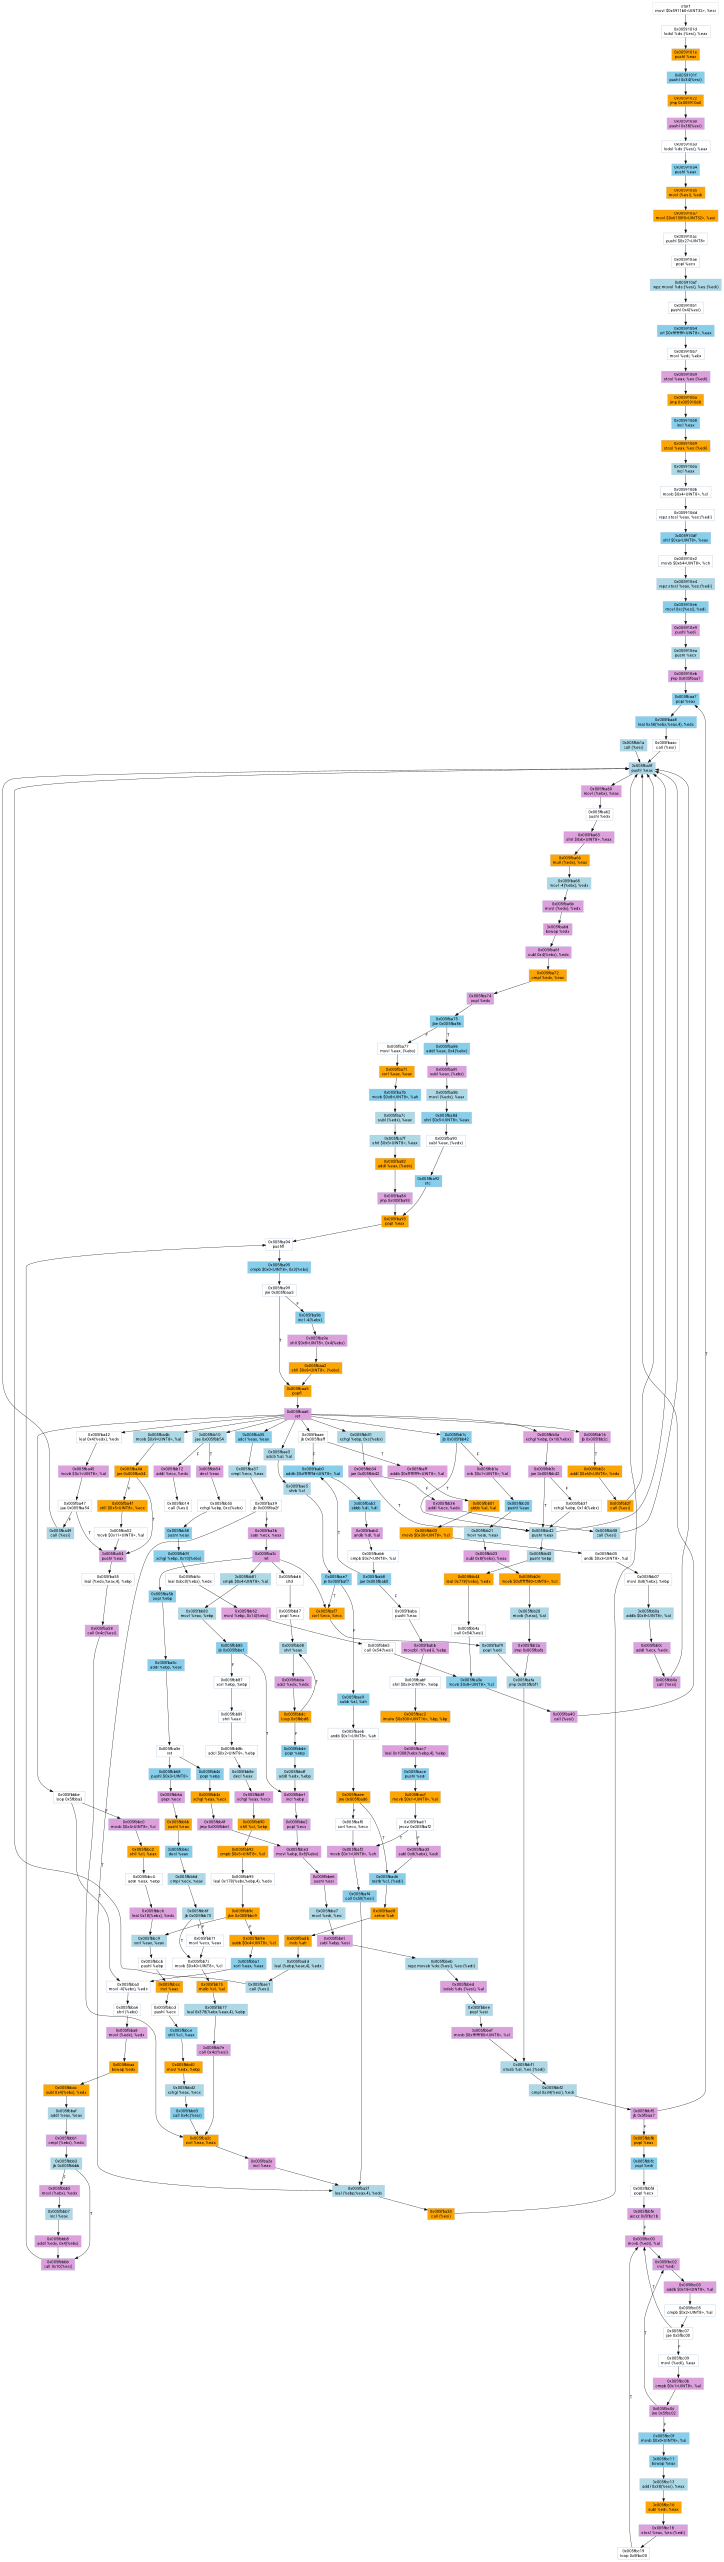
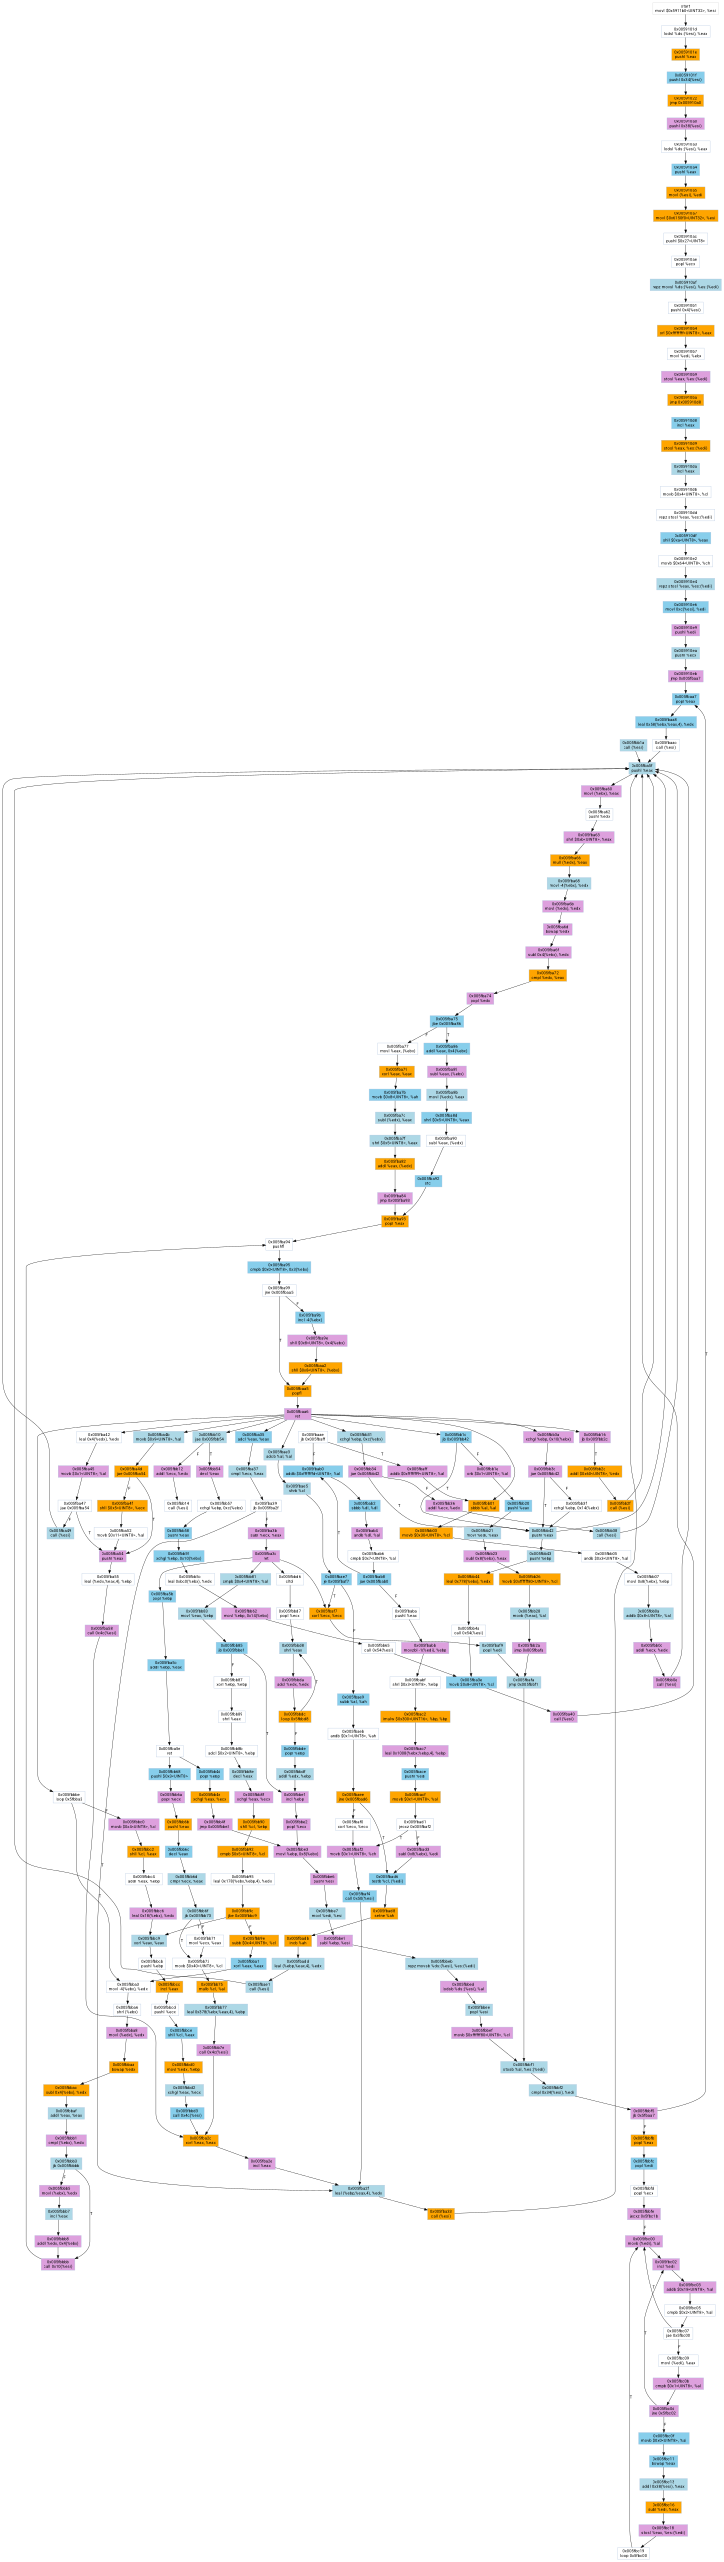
(686, 331) -> (686, 331)
(686, 410) -> none
(305, 1424) -> (440, 1423)
(221, 1506) -> (221, 1506)
